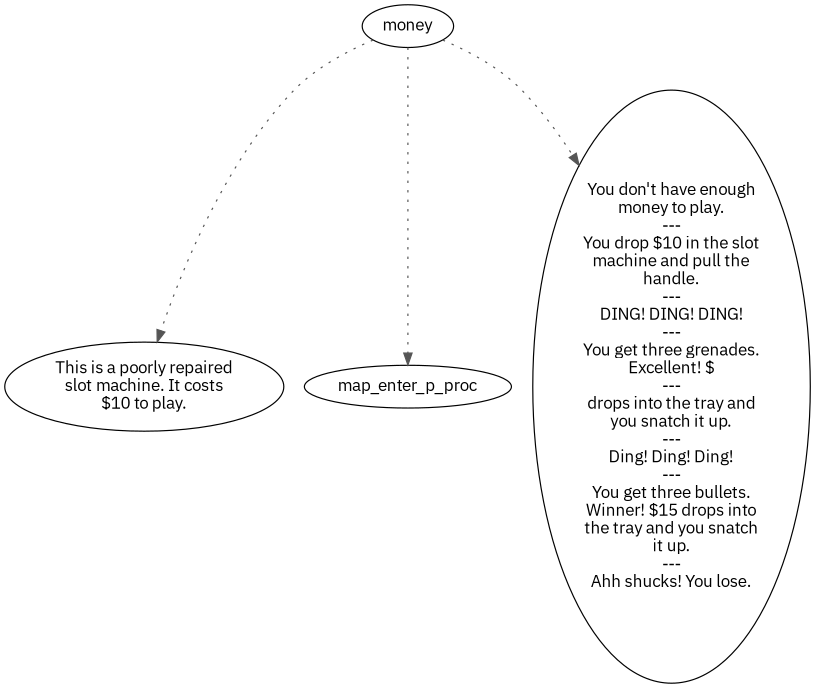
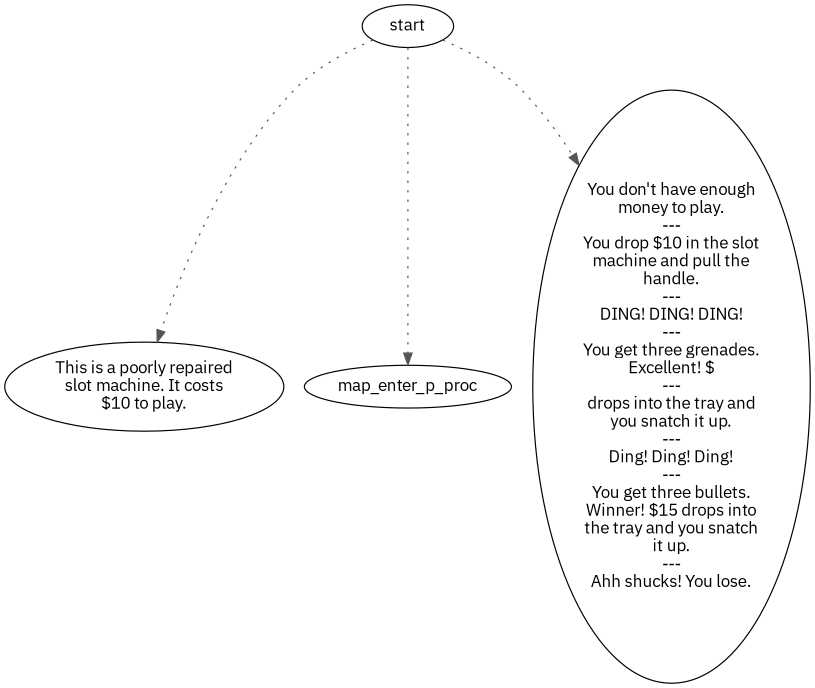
(408, 26) -> (408, 26)
